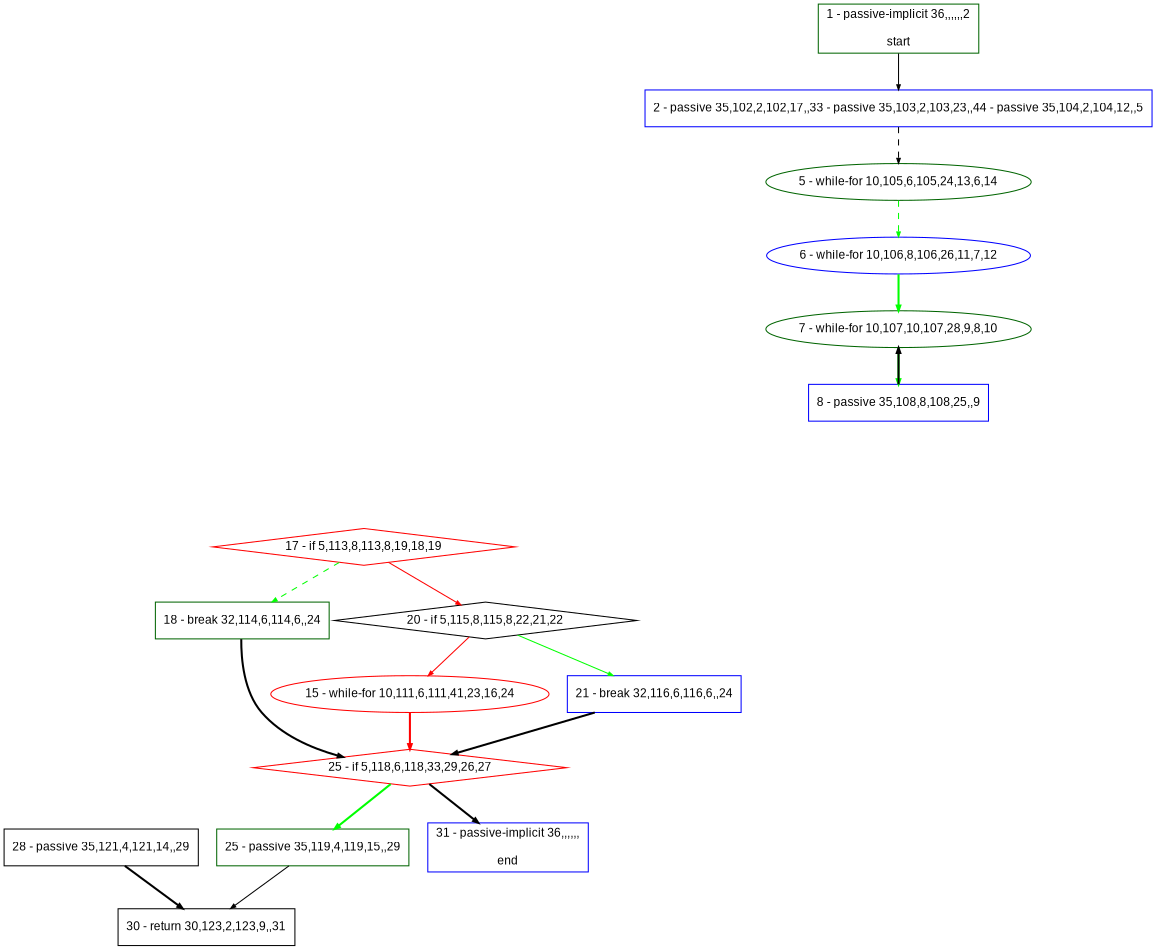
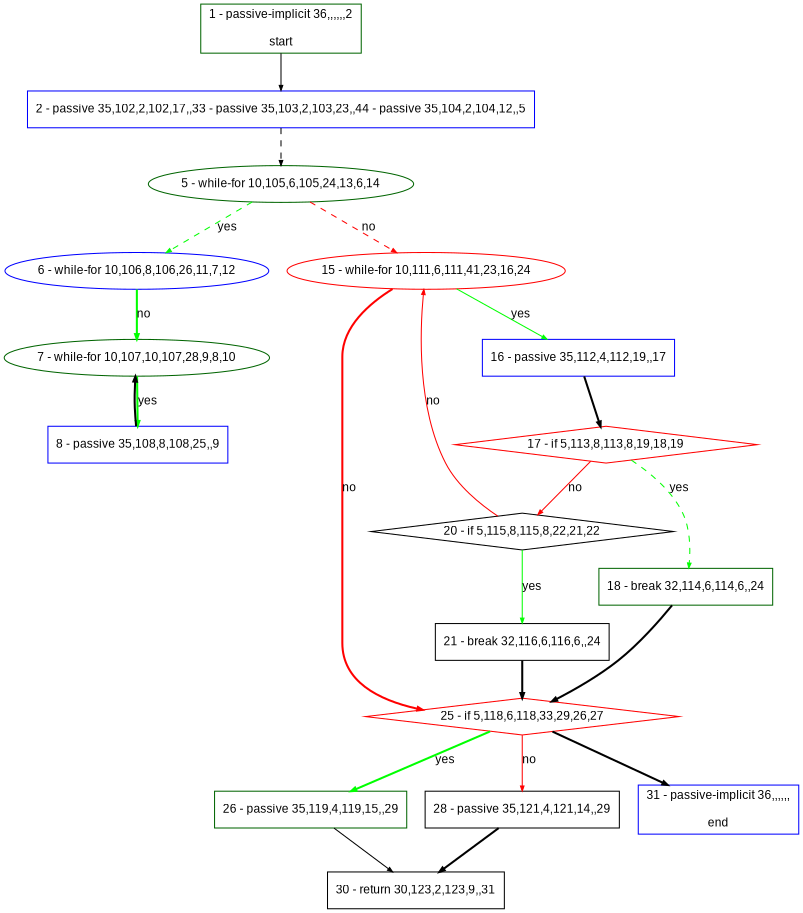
none -> (351, 226)
none -> (578, 358)
(654, 694) -> (522, 642)
none -> (522, 761)
(313, 847) -> (311, 810)
